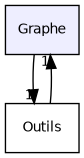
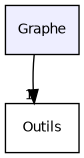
(51, 86) -> none
